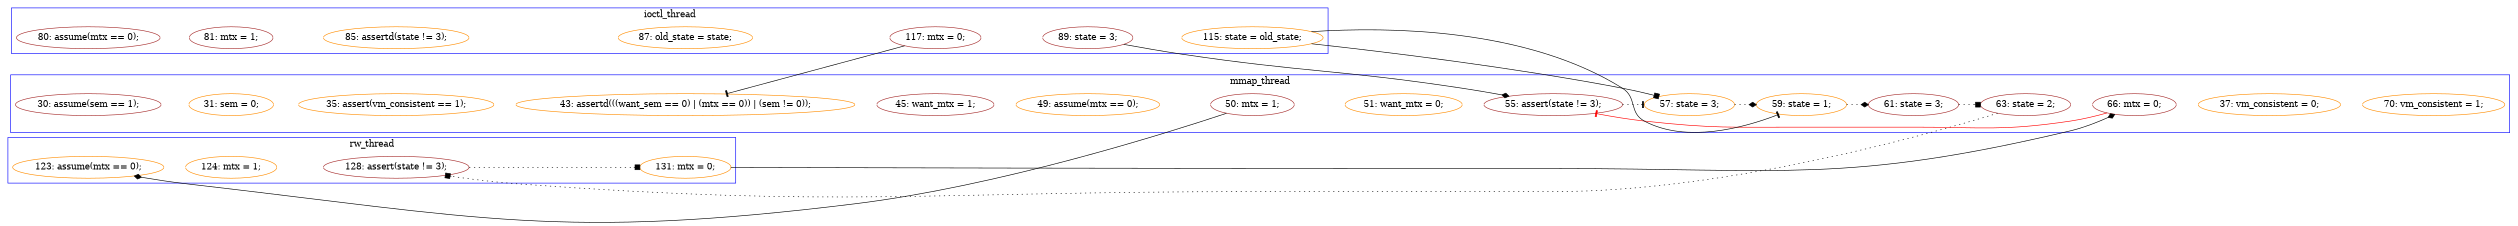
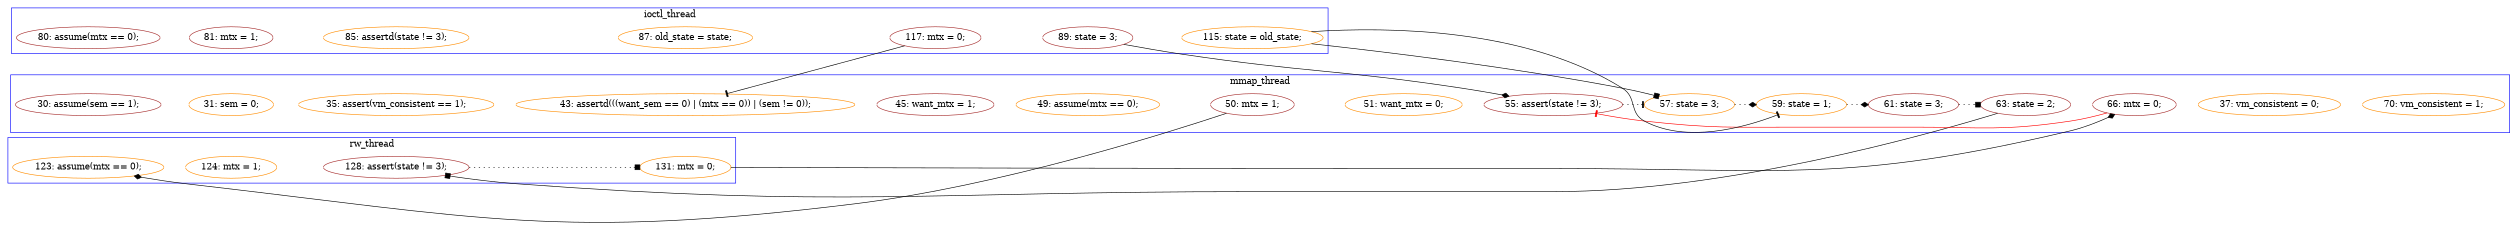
(1228, 192) -> (1228, 192)
